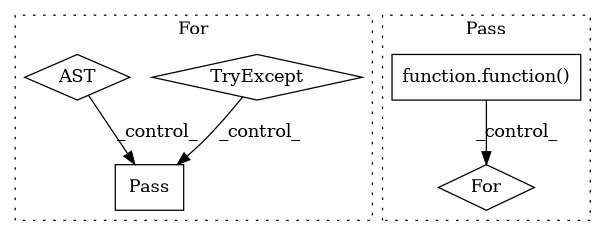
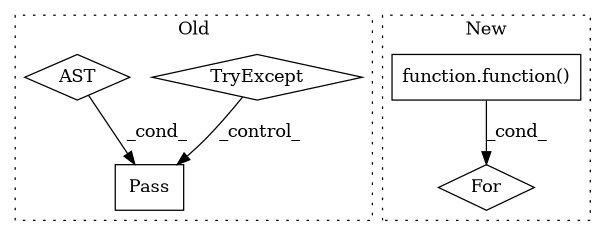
(194, 30) -> (194, 30)
(486, 30) -> (486, 30)
(157, 132) -> (157, 132)
(517, 132) -> (517, 132)
